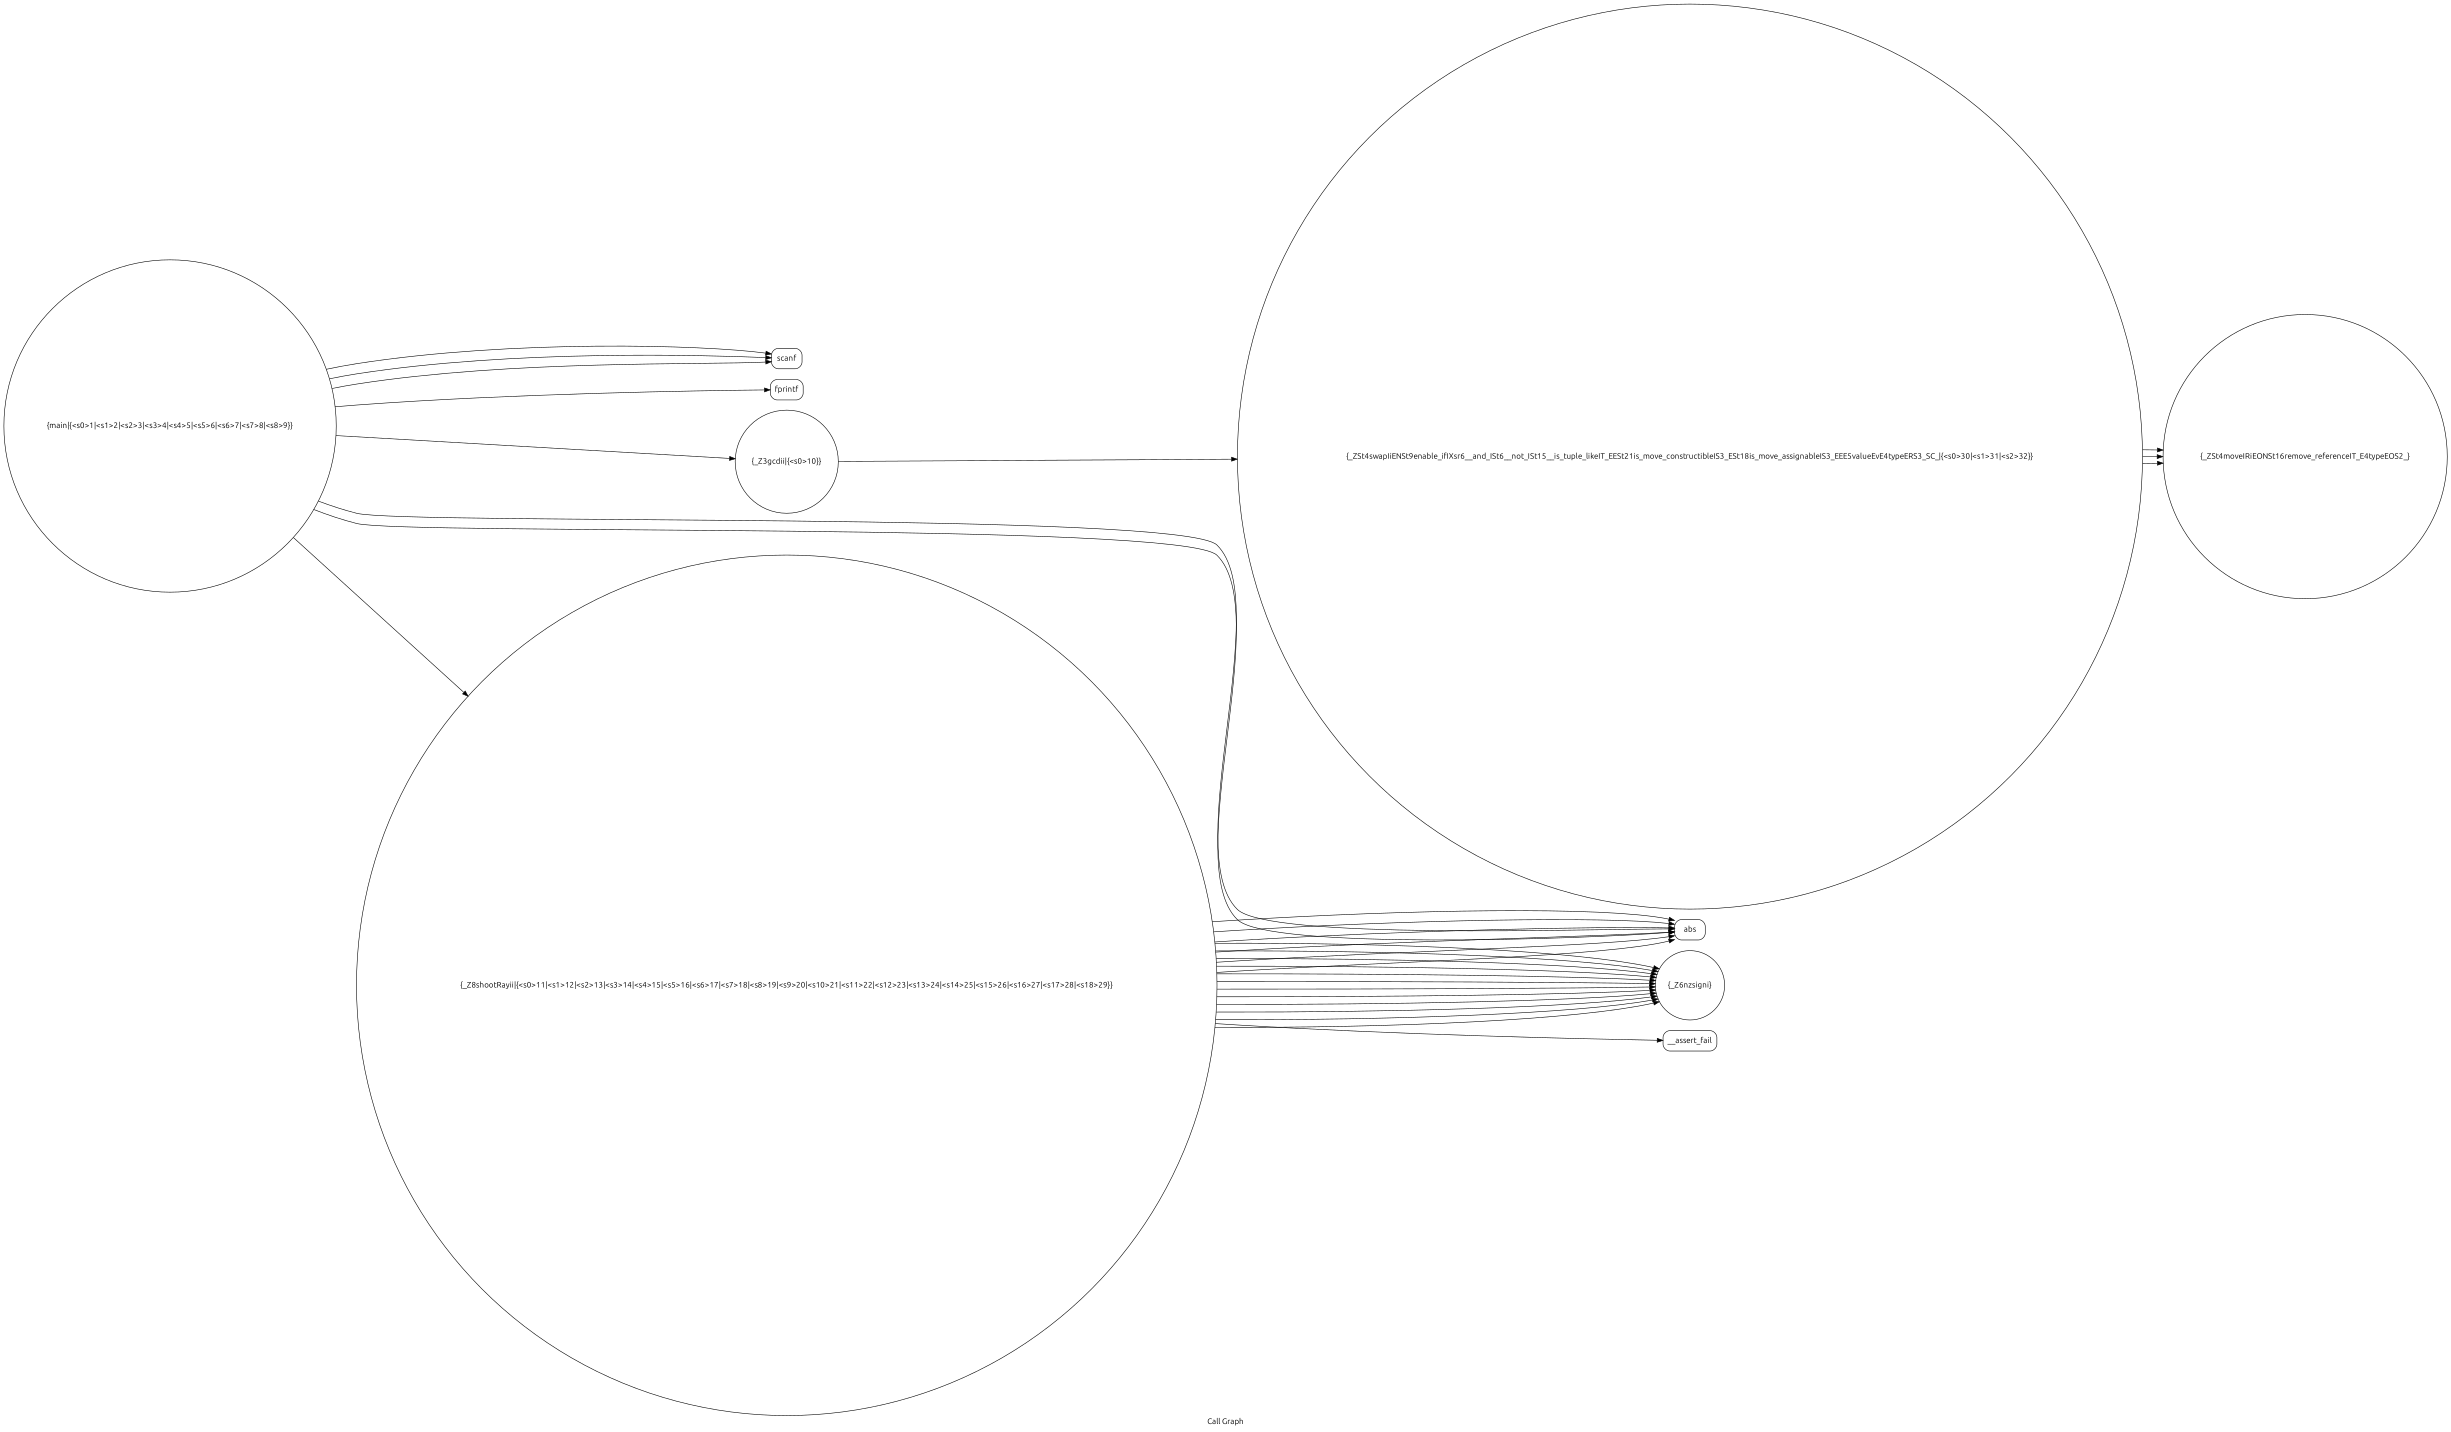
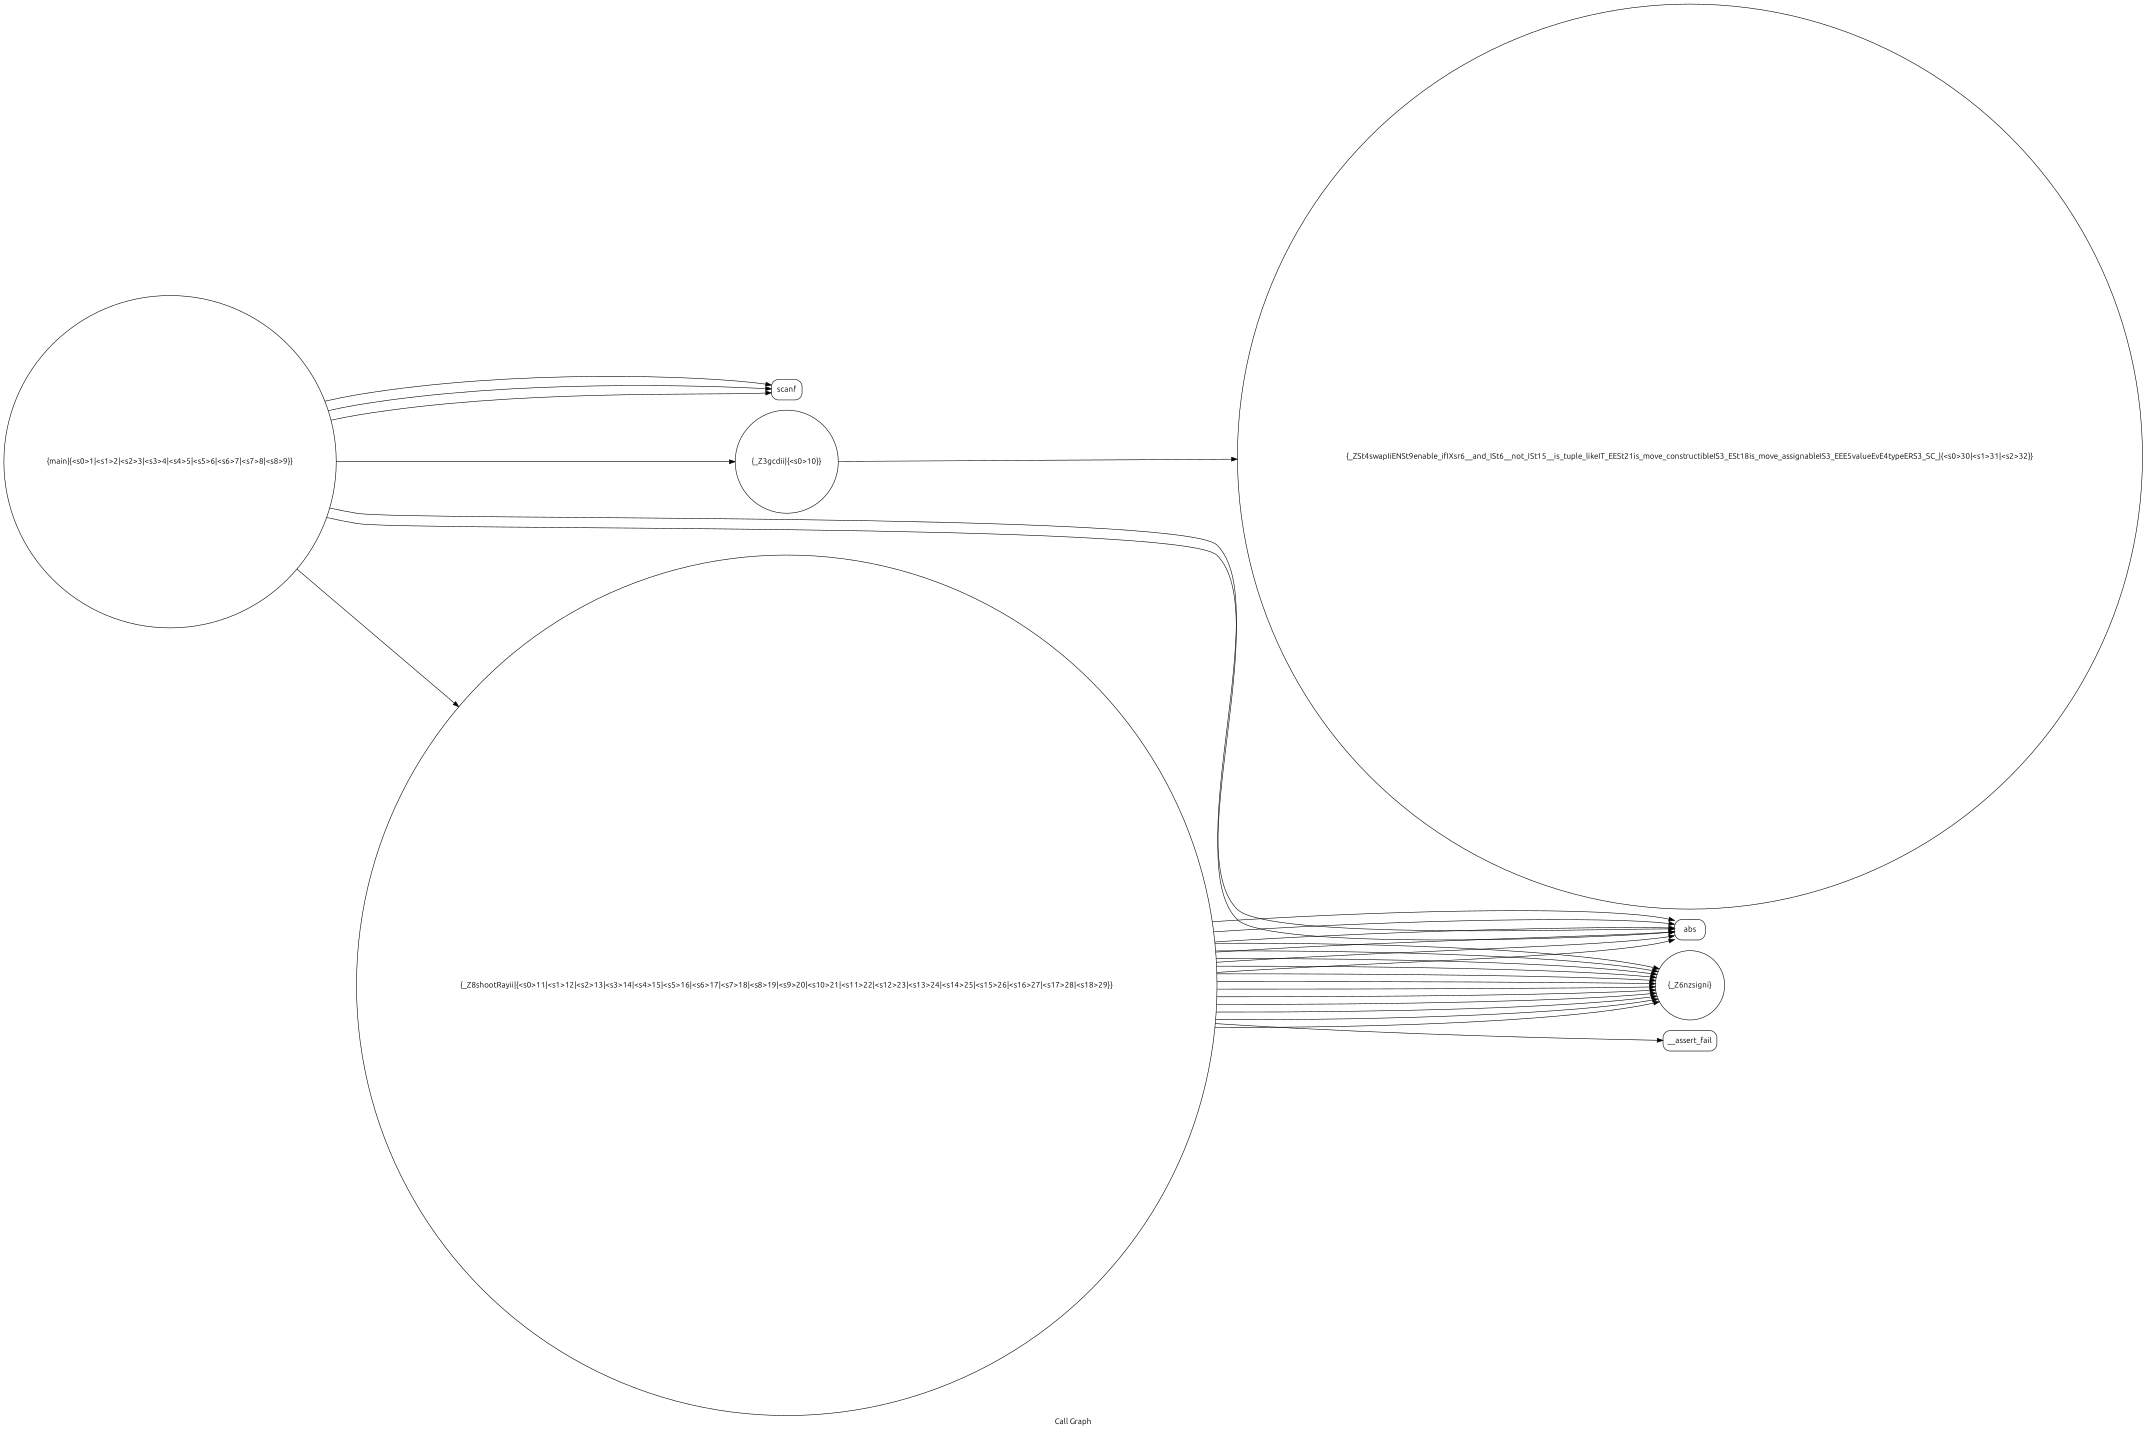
(787, 390) -> none
(2305, 457) -> none
